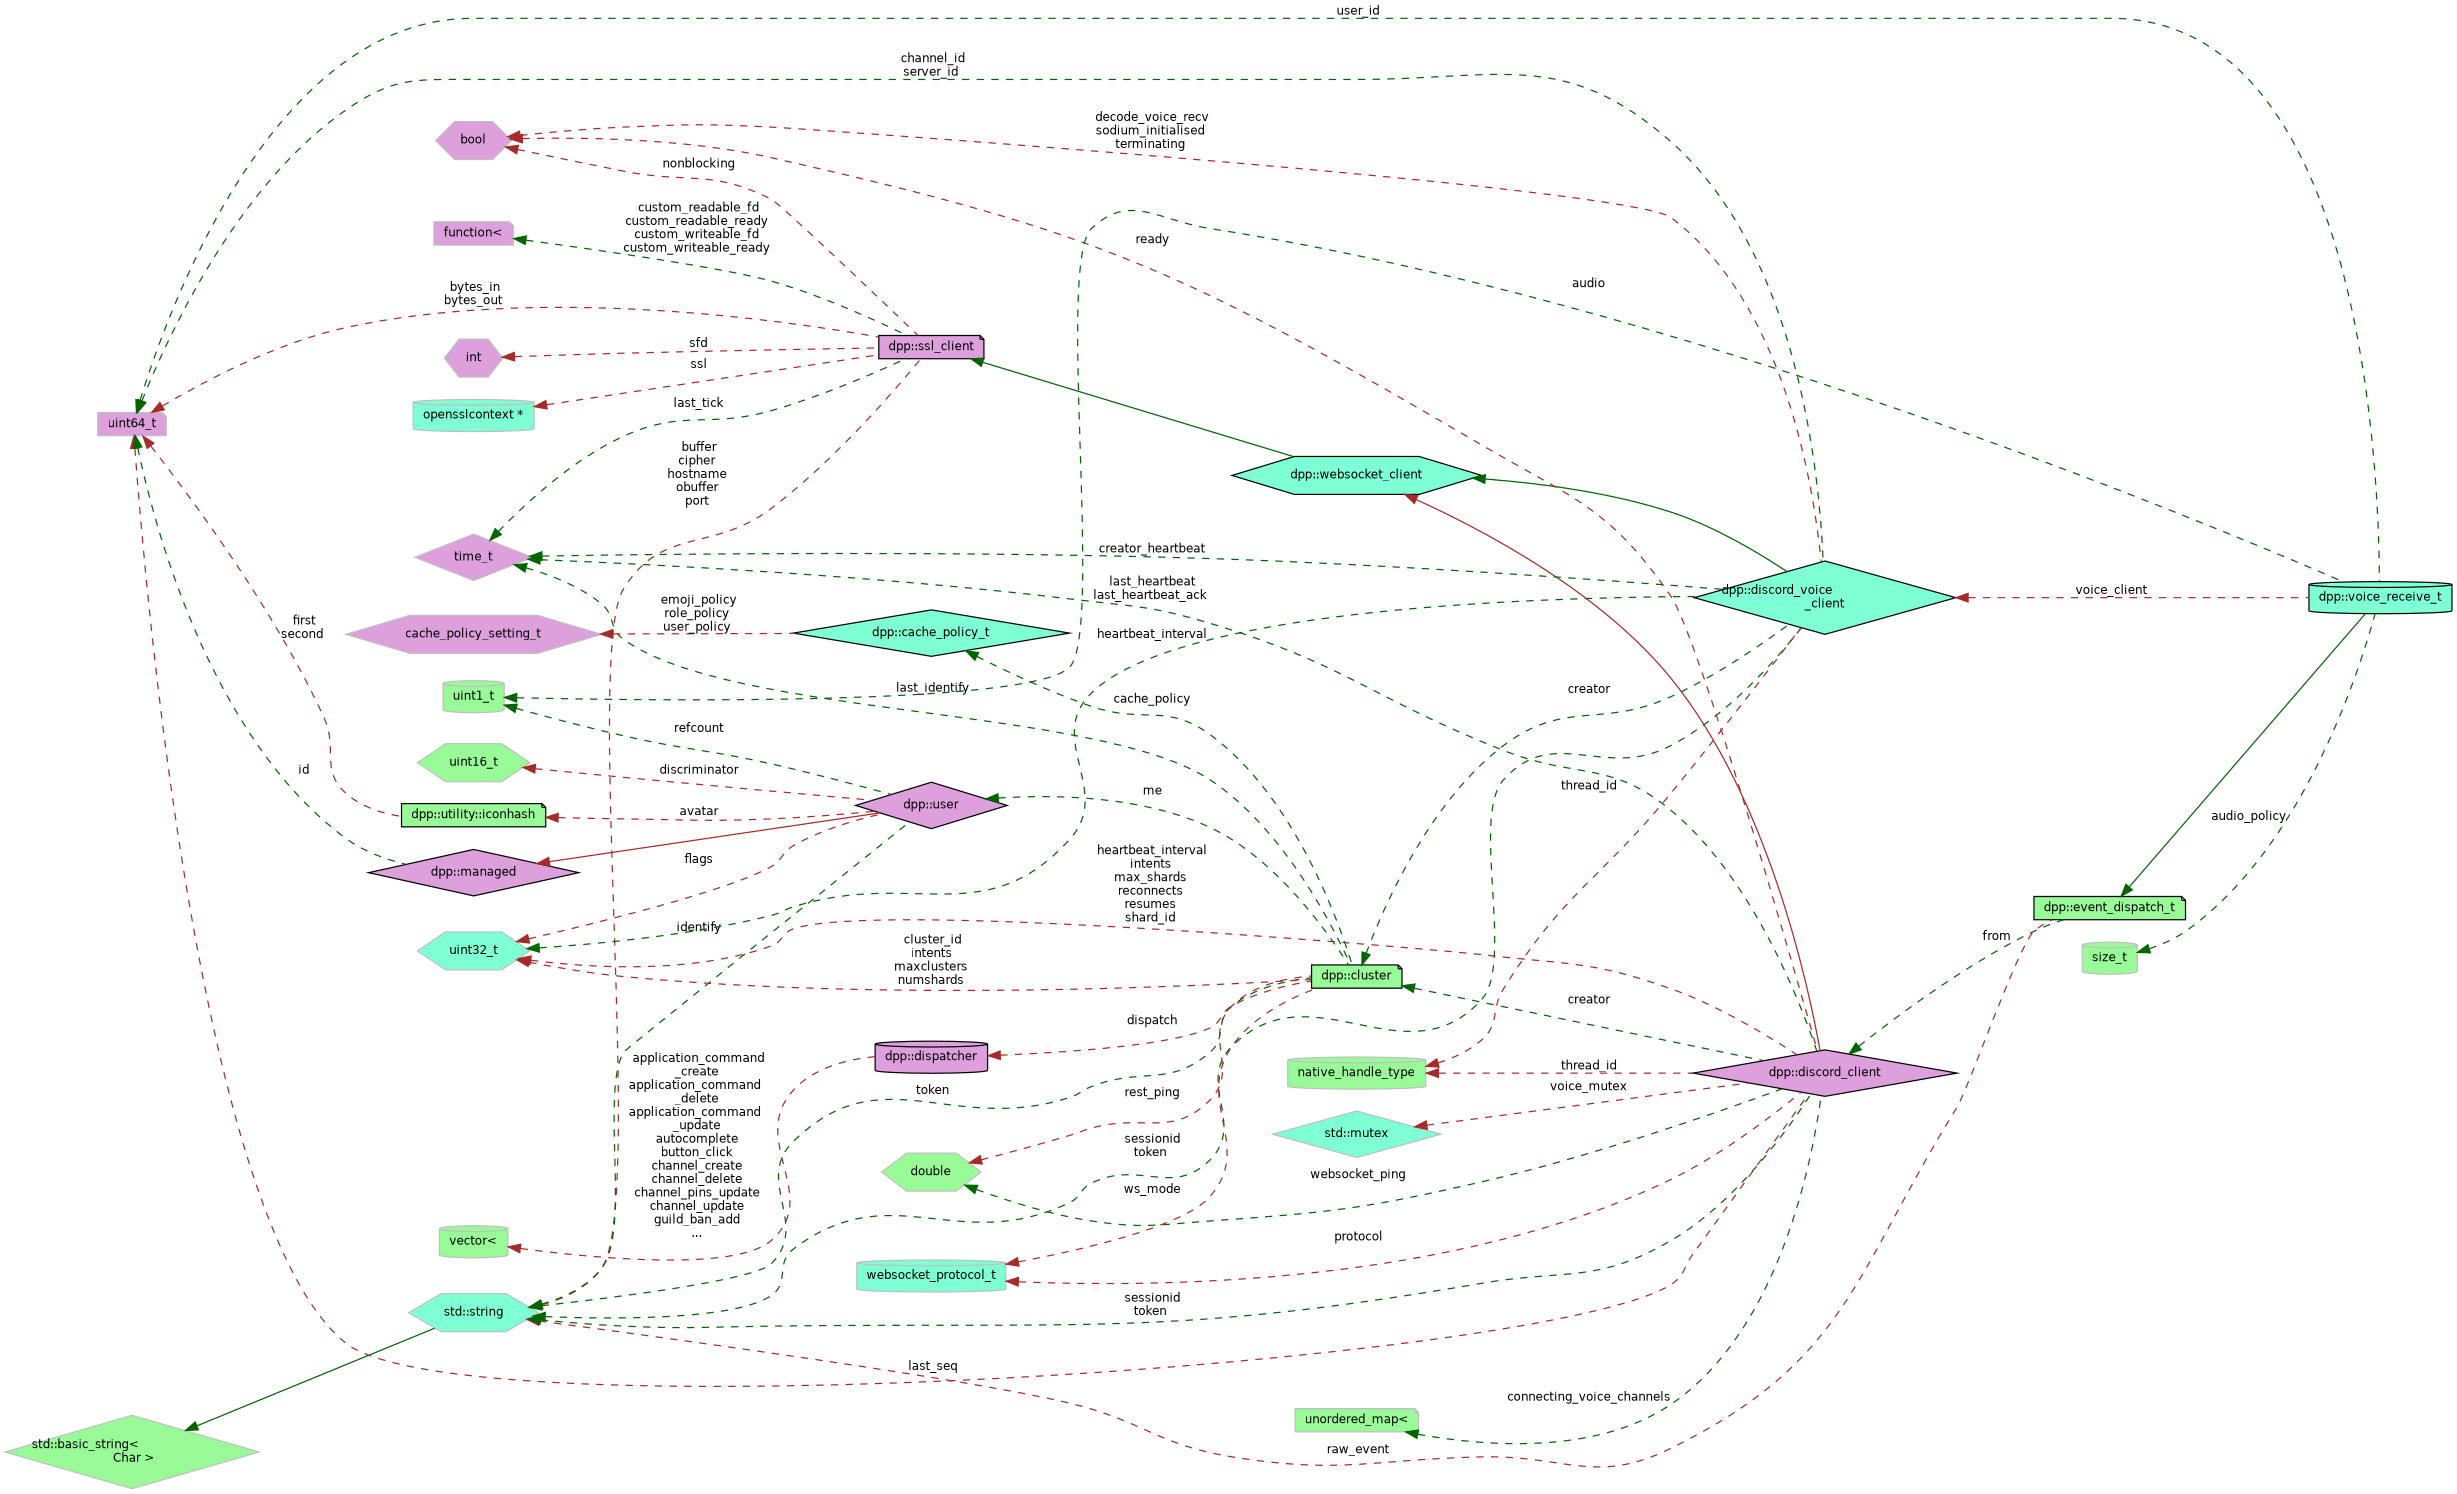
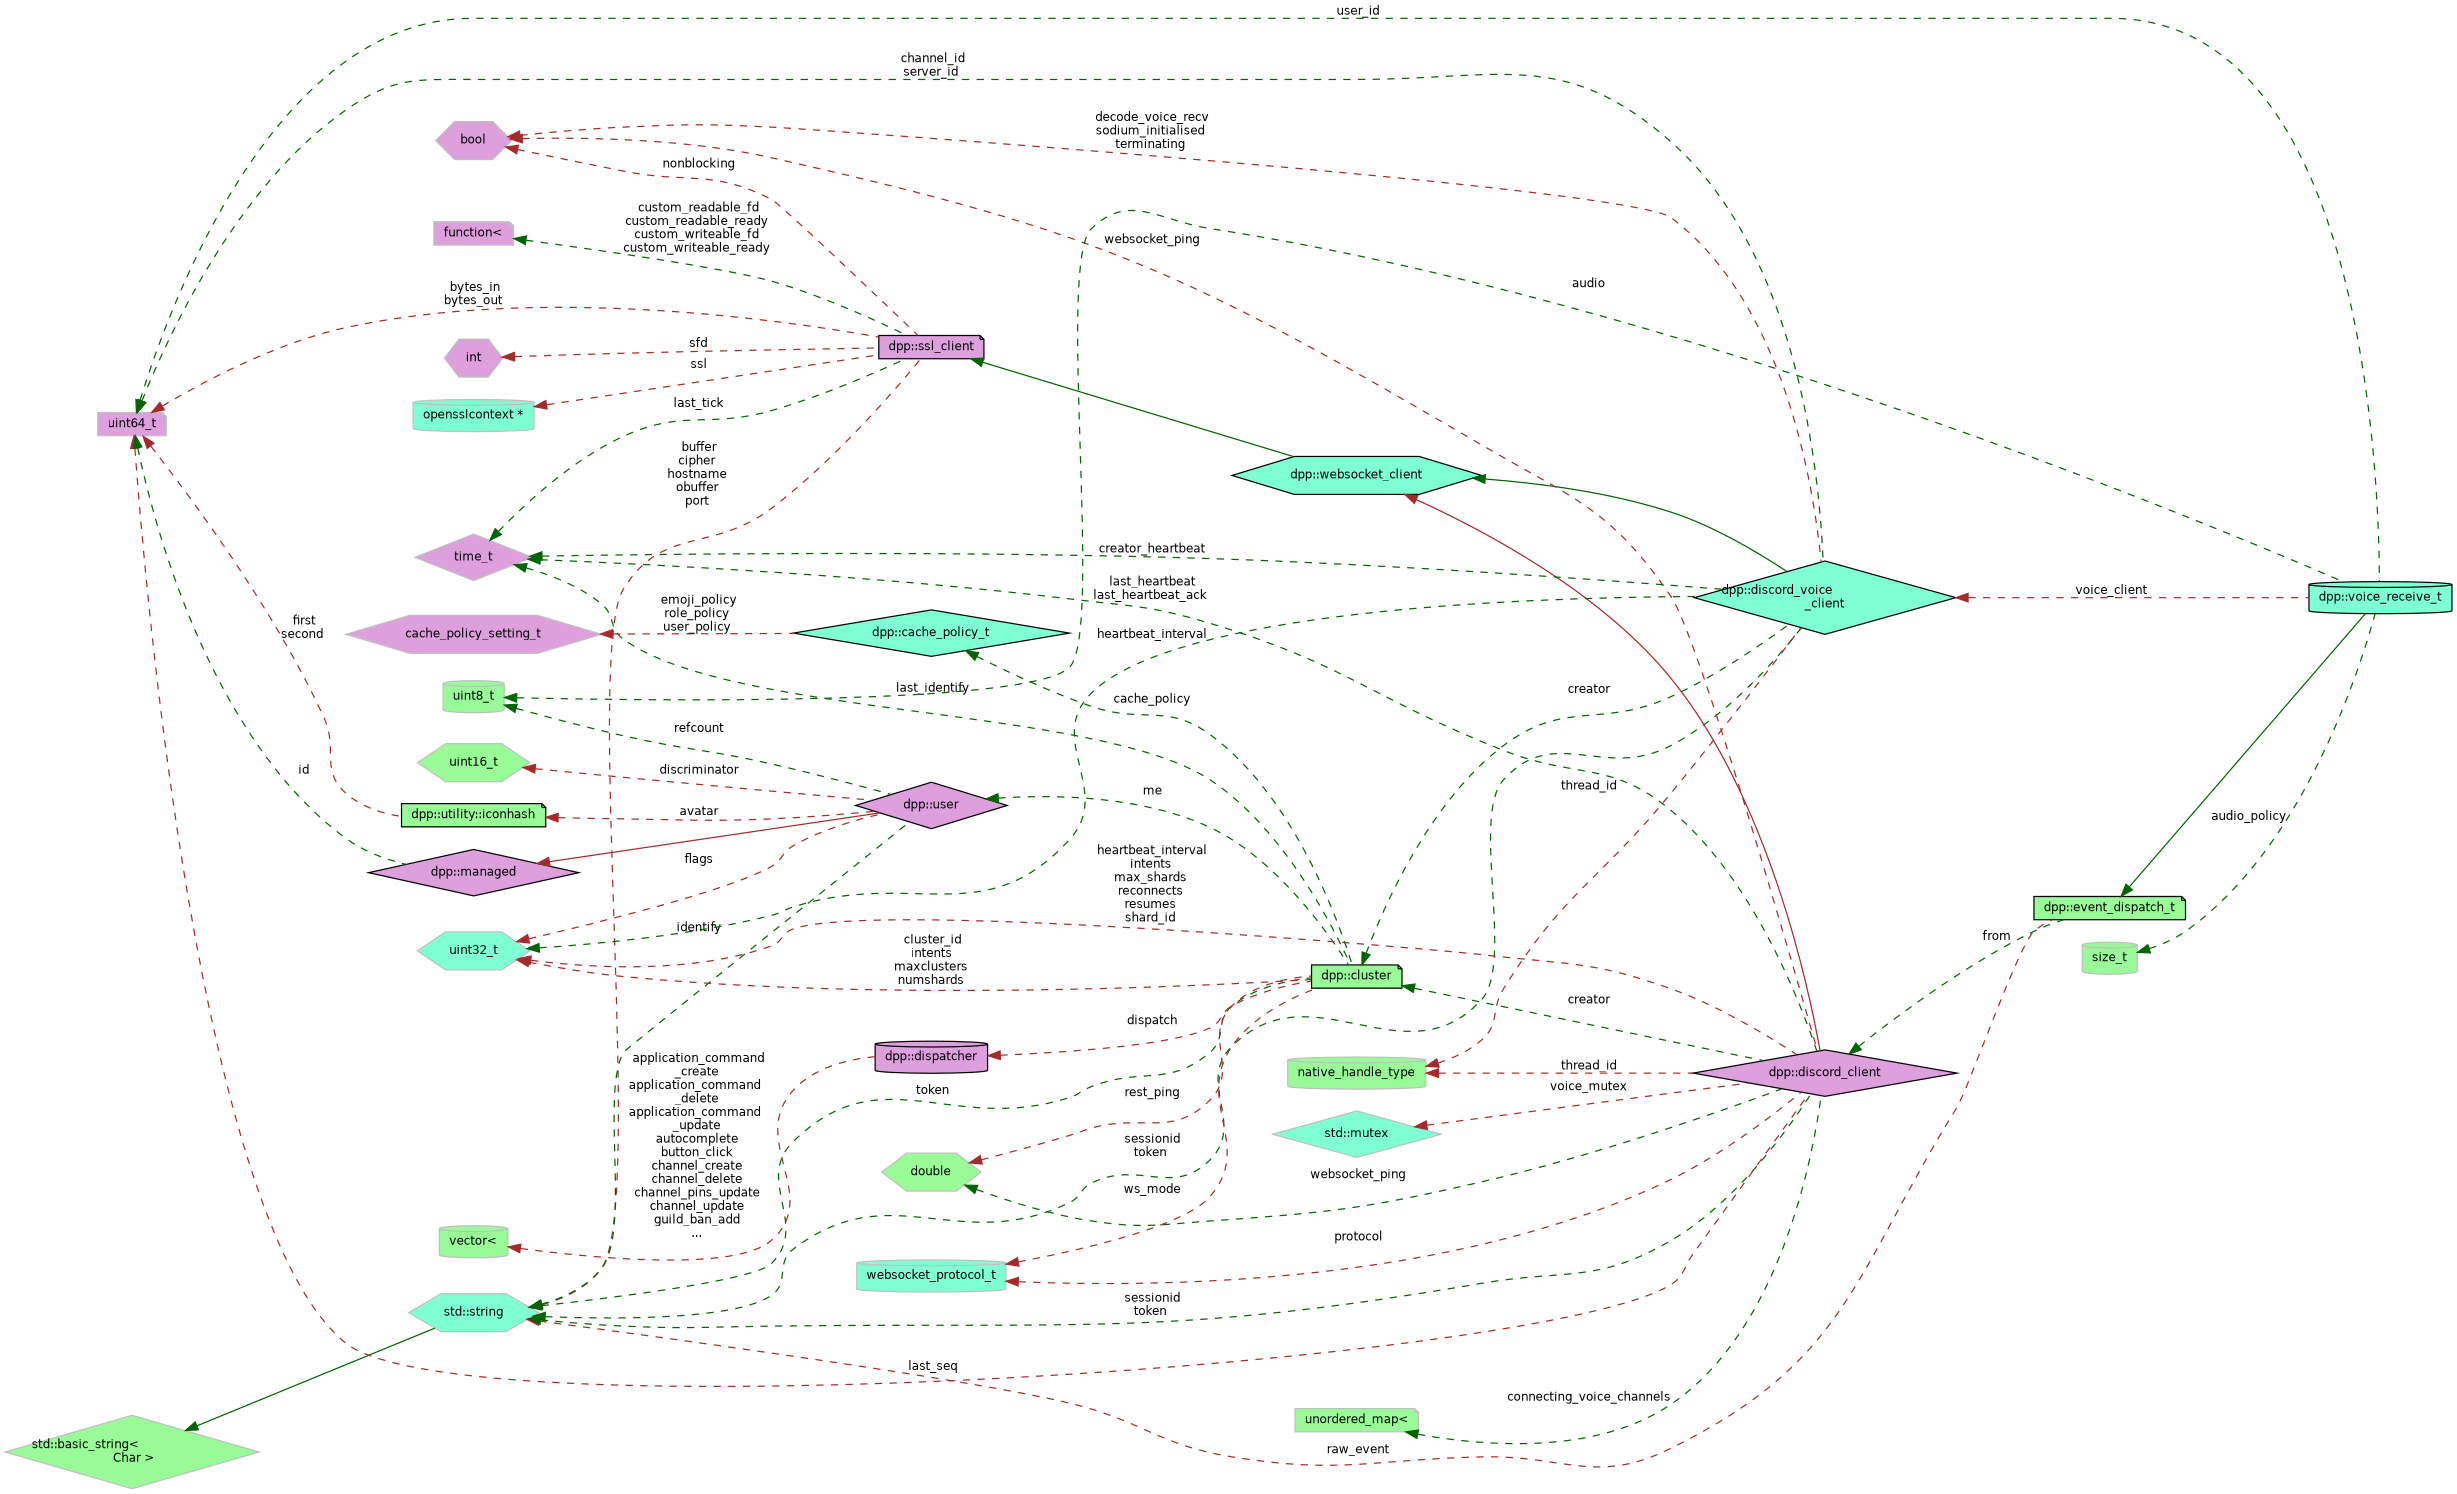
(1151, 240) -> (1151, 240)
(474, 697) -> (474, 697)
